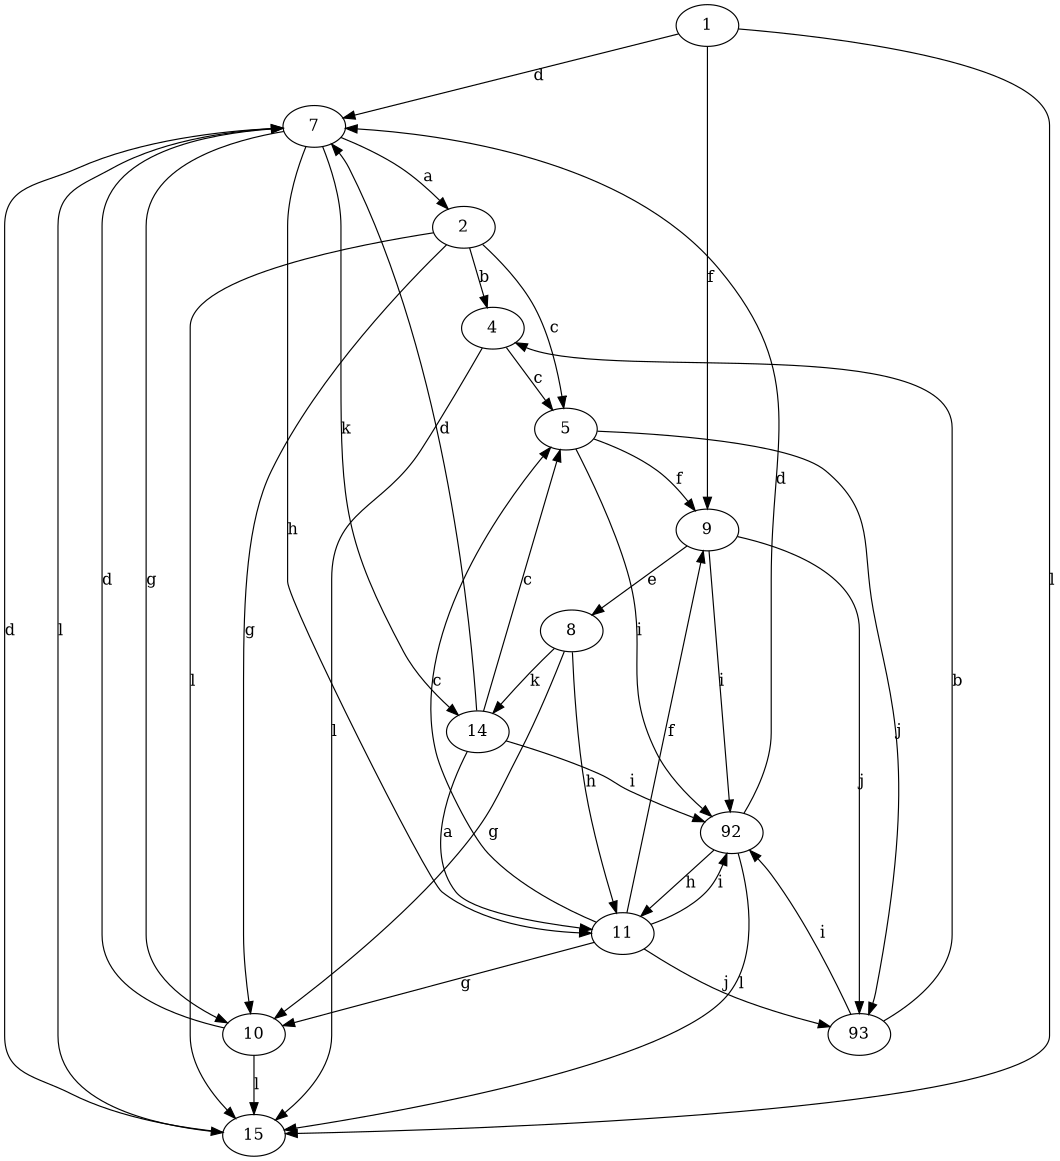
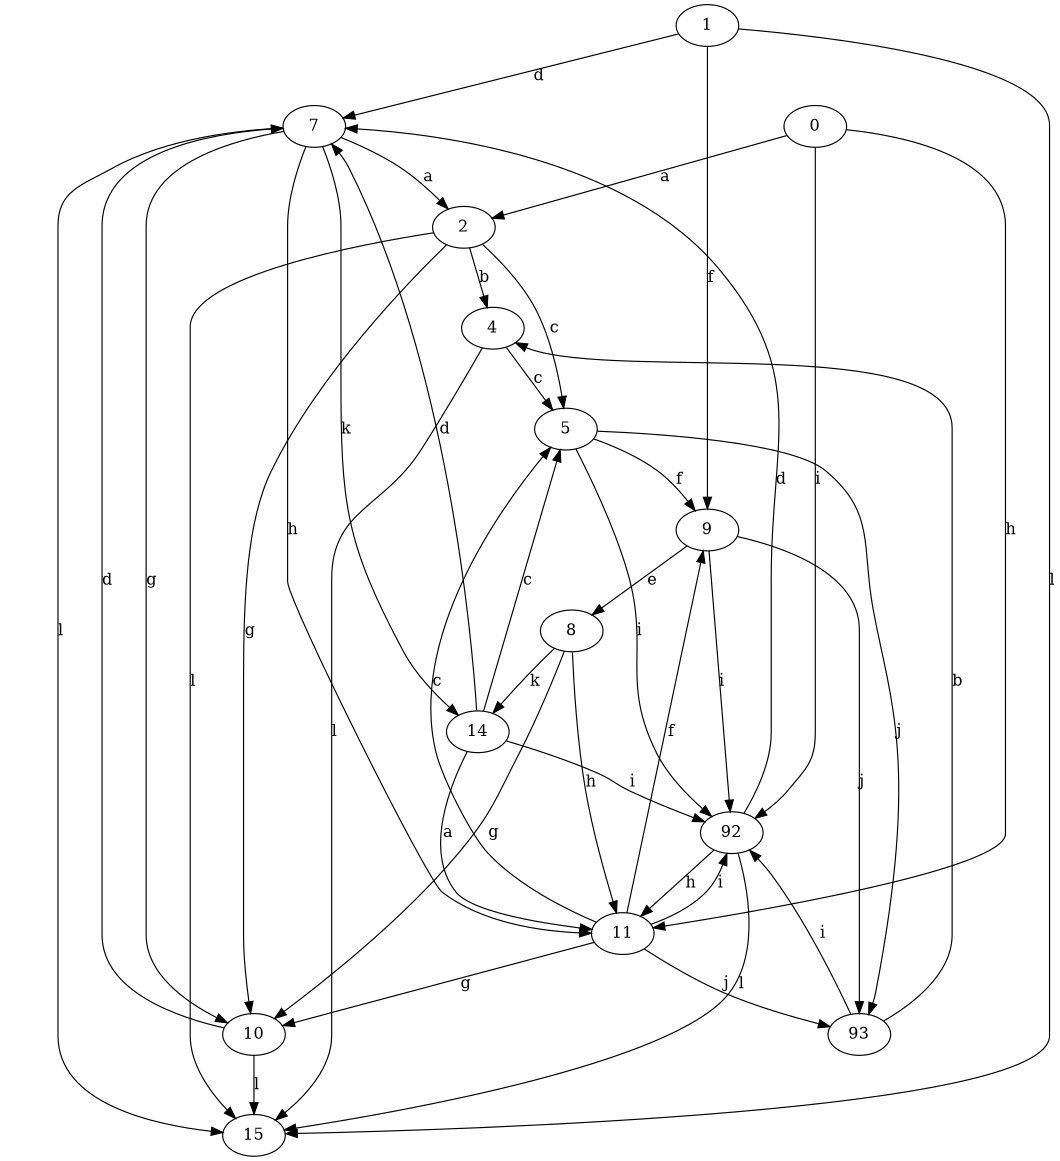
none -> (815, 126)
(5, 607) -> none
